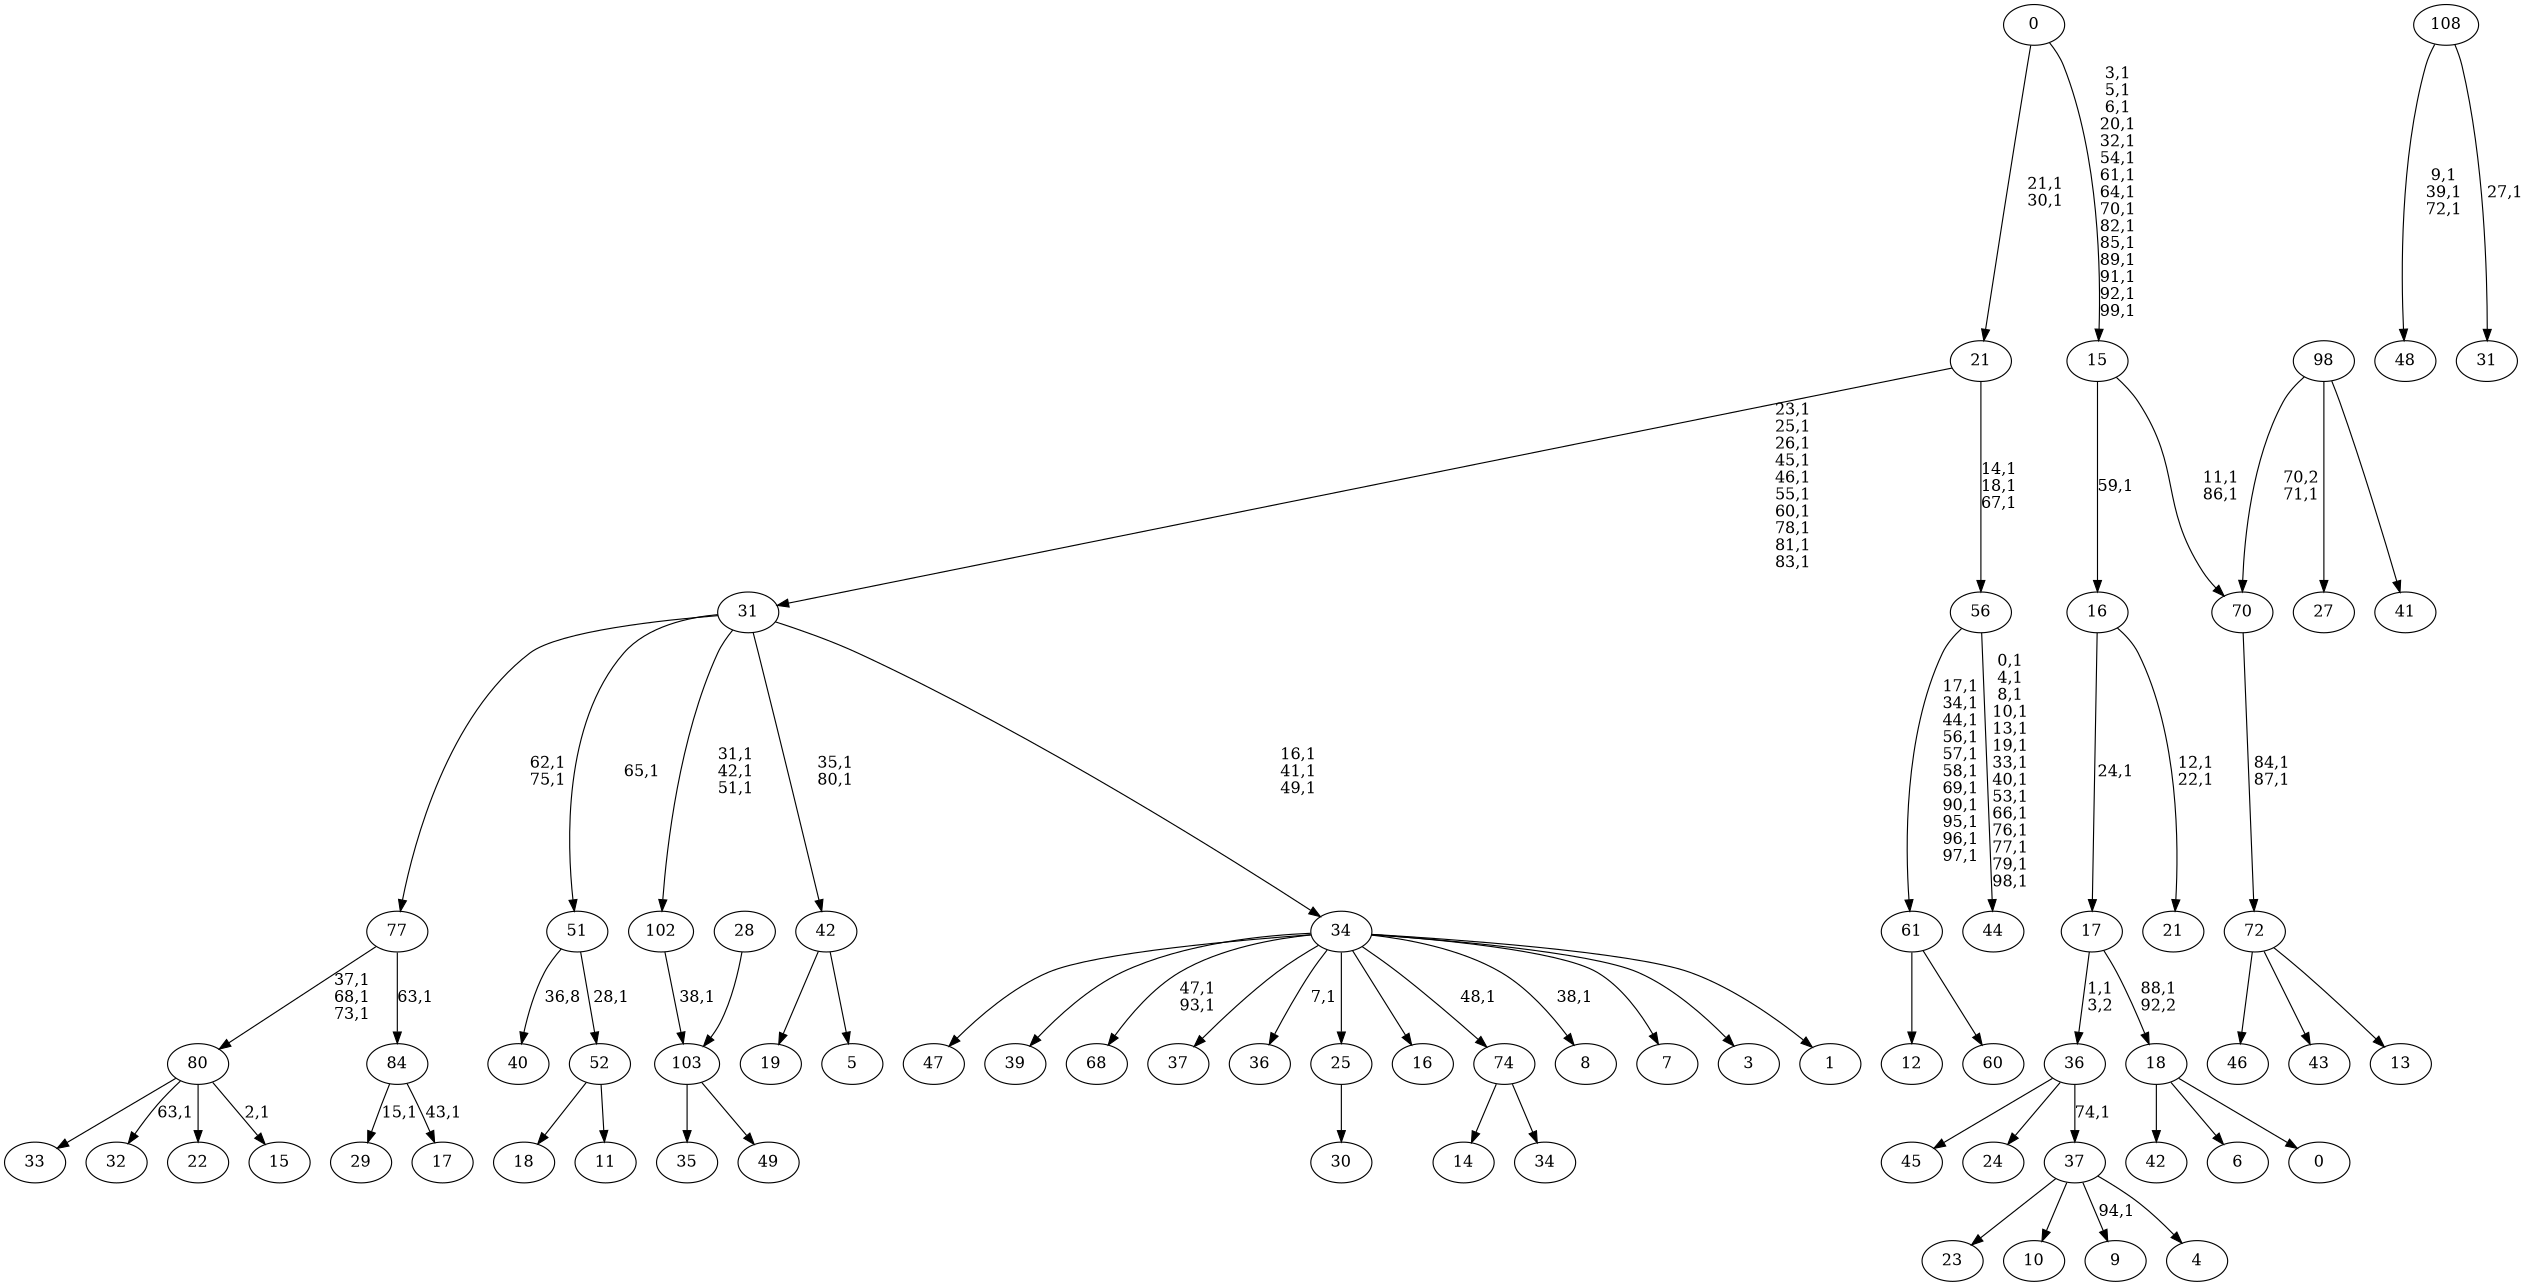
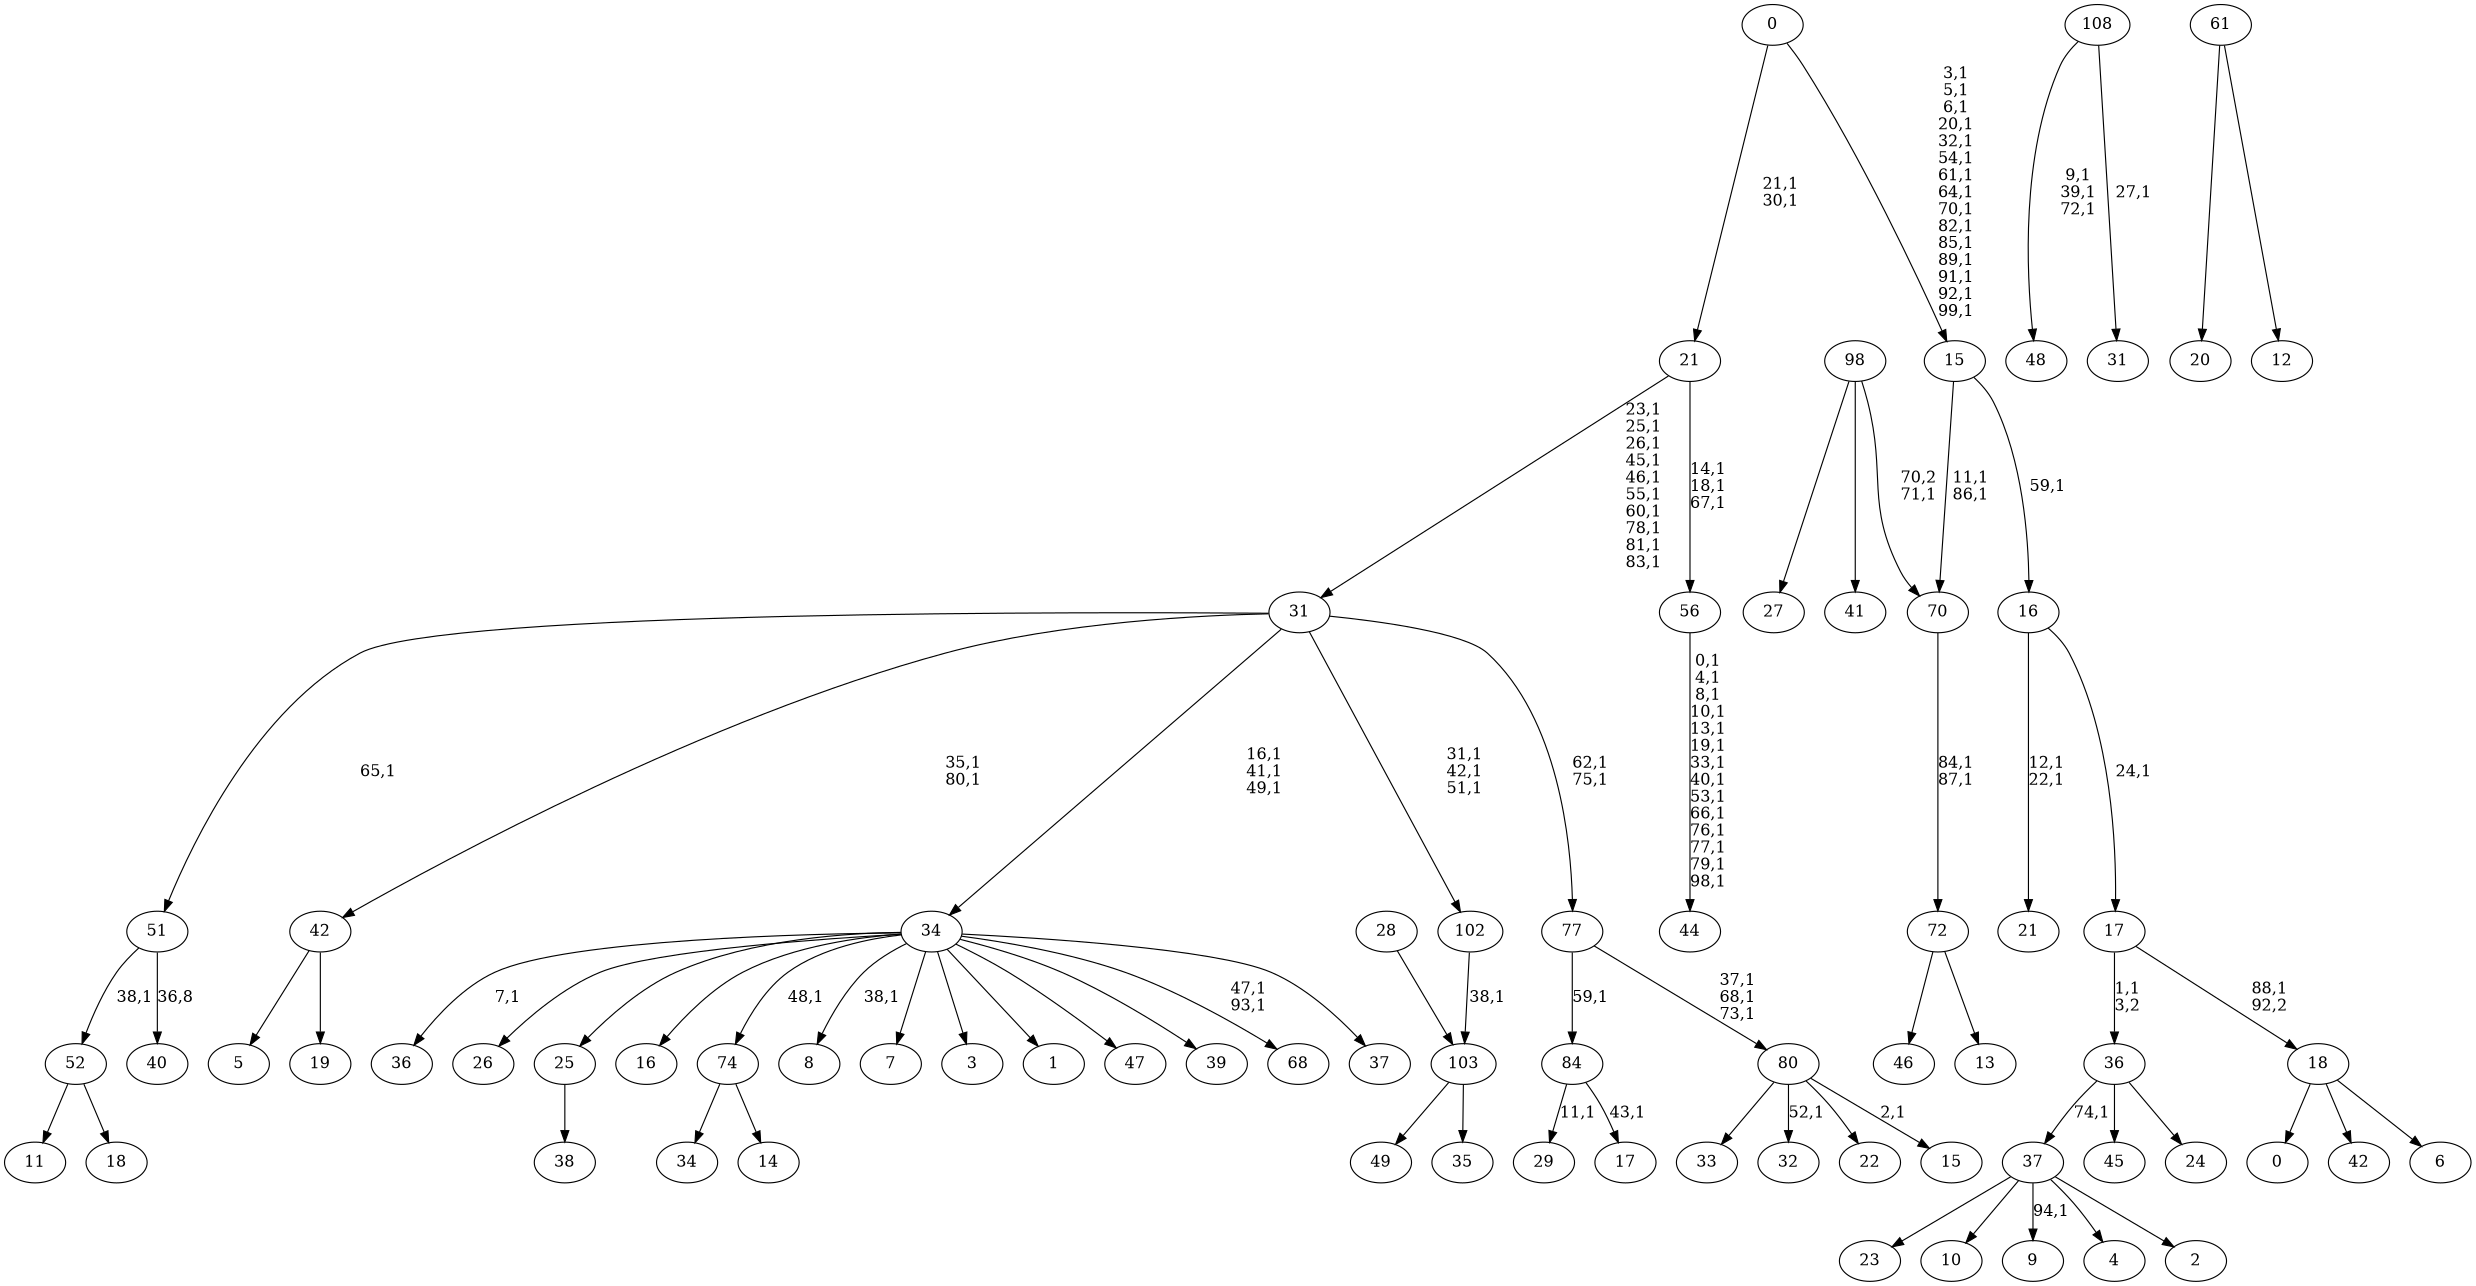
(1913, 759) -> none
(415, 998) -> (1590, 998)
(611, 998) -> (135, 998)
none -> (483, 1064)
(1993, 1064) -> (2200, 361)
(2319, 1064) -> none
(175, 1113) -> (1807, 1113)
(400, 1113) -> (1578, 1113)
(1341, 1163) -> (565, 1163)
none -> (2196, 1261)
